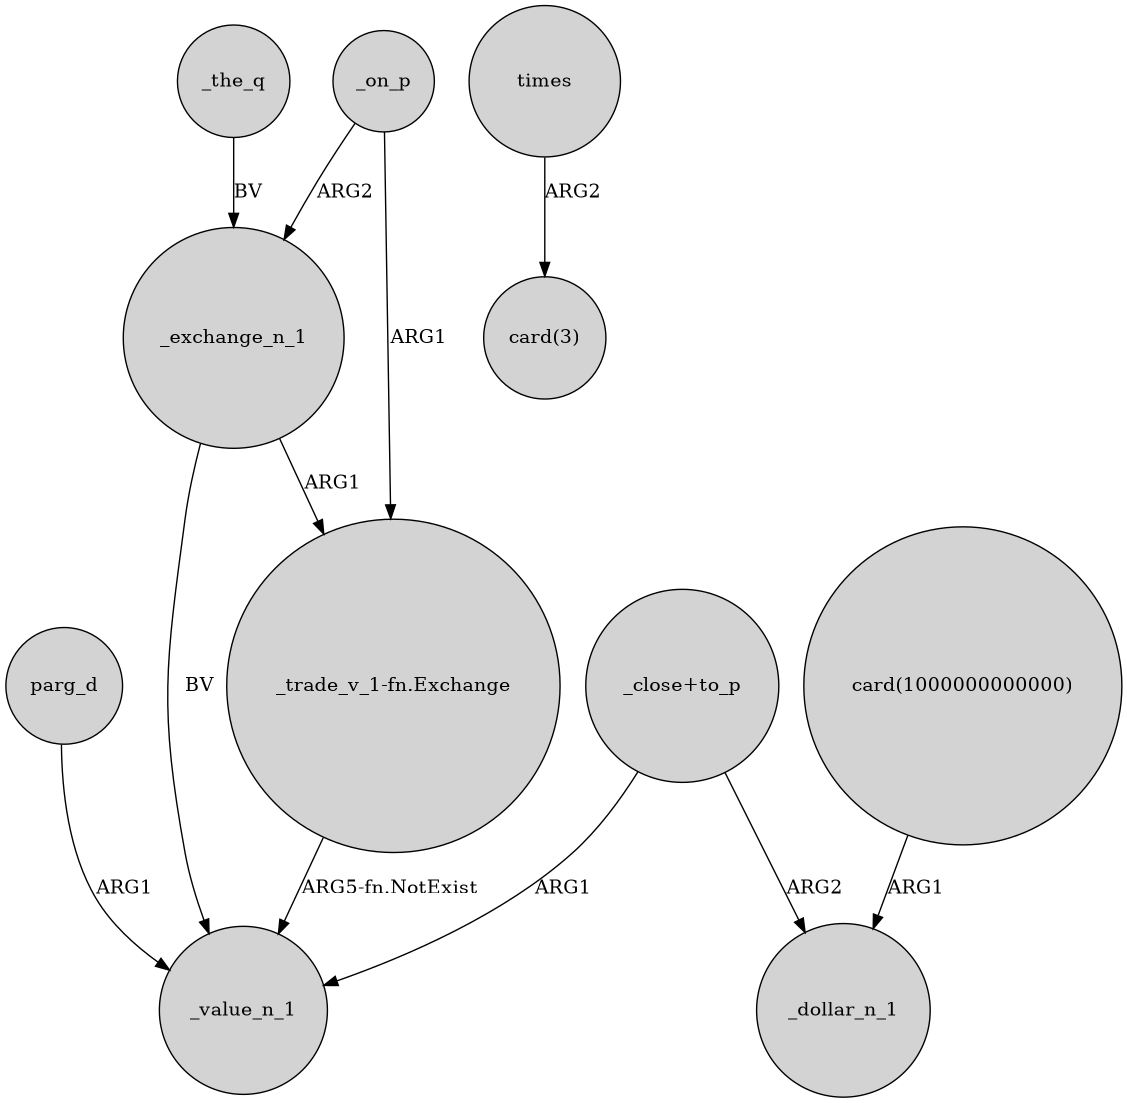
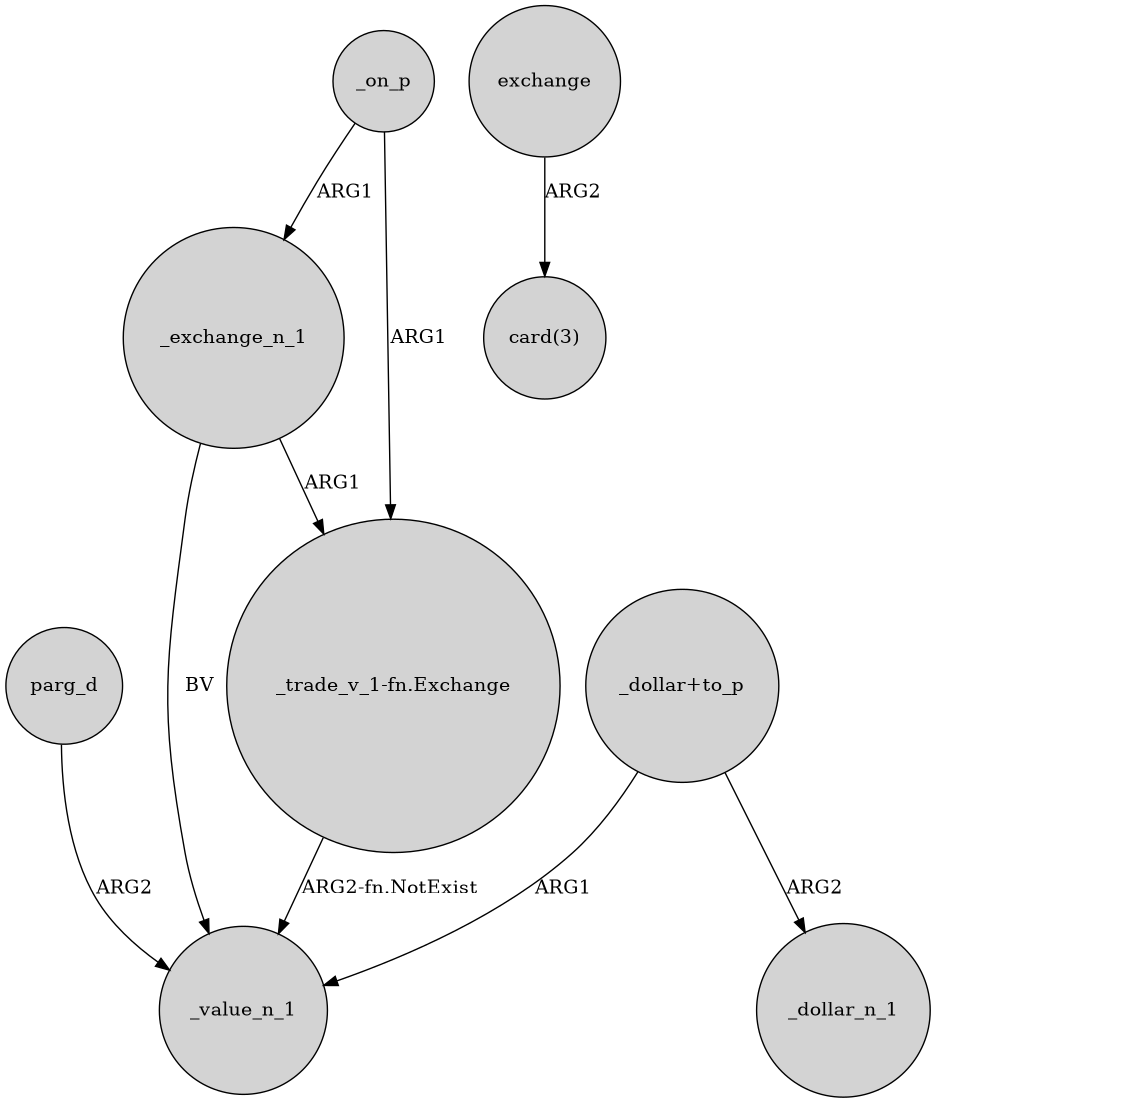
(234, 81) -> none
(545, 81) -> (545, 81)
(345, 192) -> (345, 192)
(682, 686) -> (682, 686)
(963, 686) -> none
(125, 888) -> (125, 888)
(390, 888) -> (390, 888)
